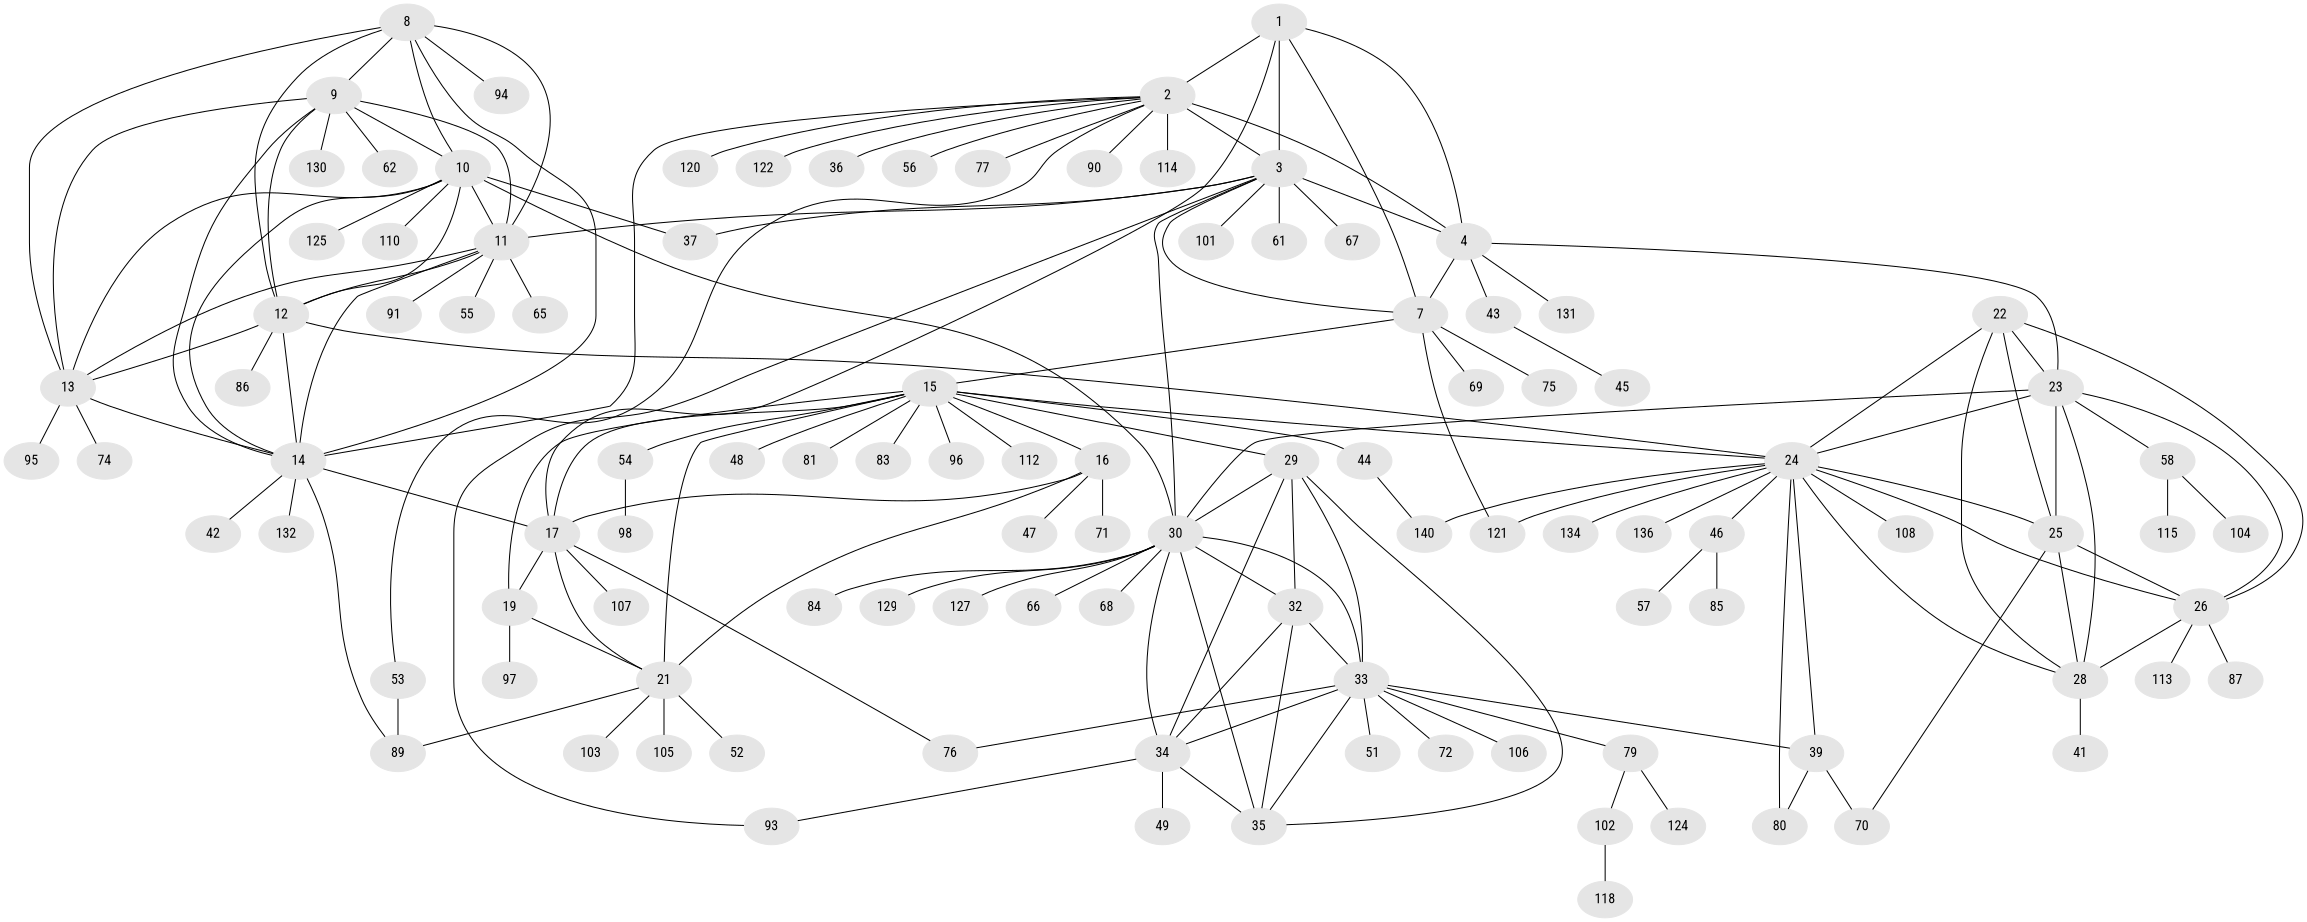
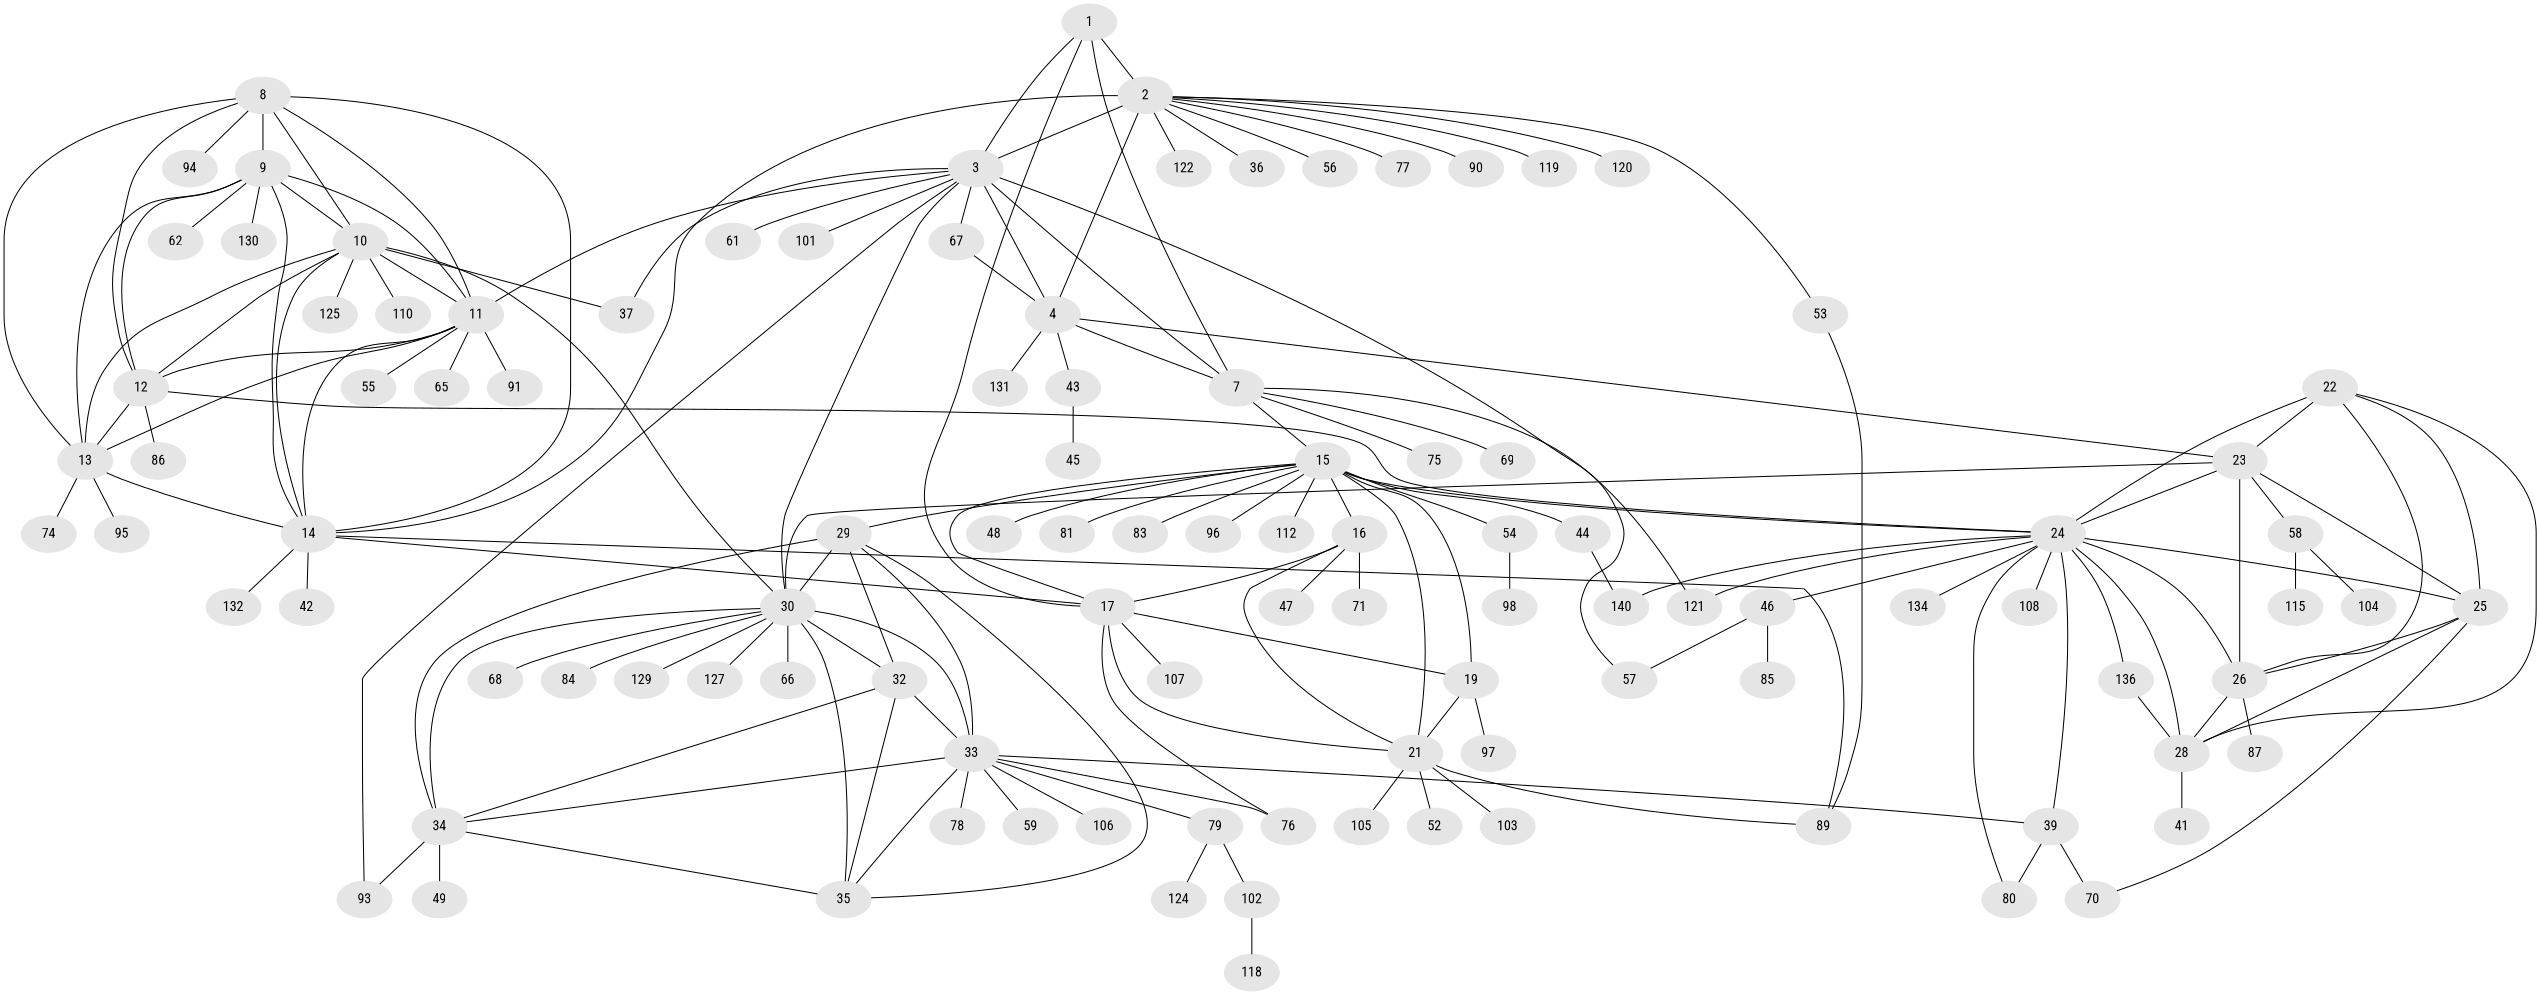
(1417, 97) -> (1005, 278)
(1168, 169) -> (1549, 169)
none -> (1387, 347)
(290, 388) -> none
(2094, 532) -> (2154, 717)
(2163, 680) -> none
(1373, 753) -> (1031, 826)
(1446, 753) -> (957, 826)
